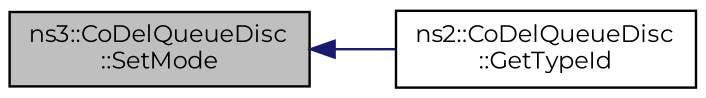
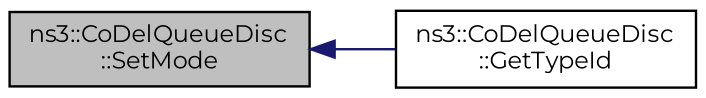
(546, 49) -> (546, 49)
